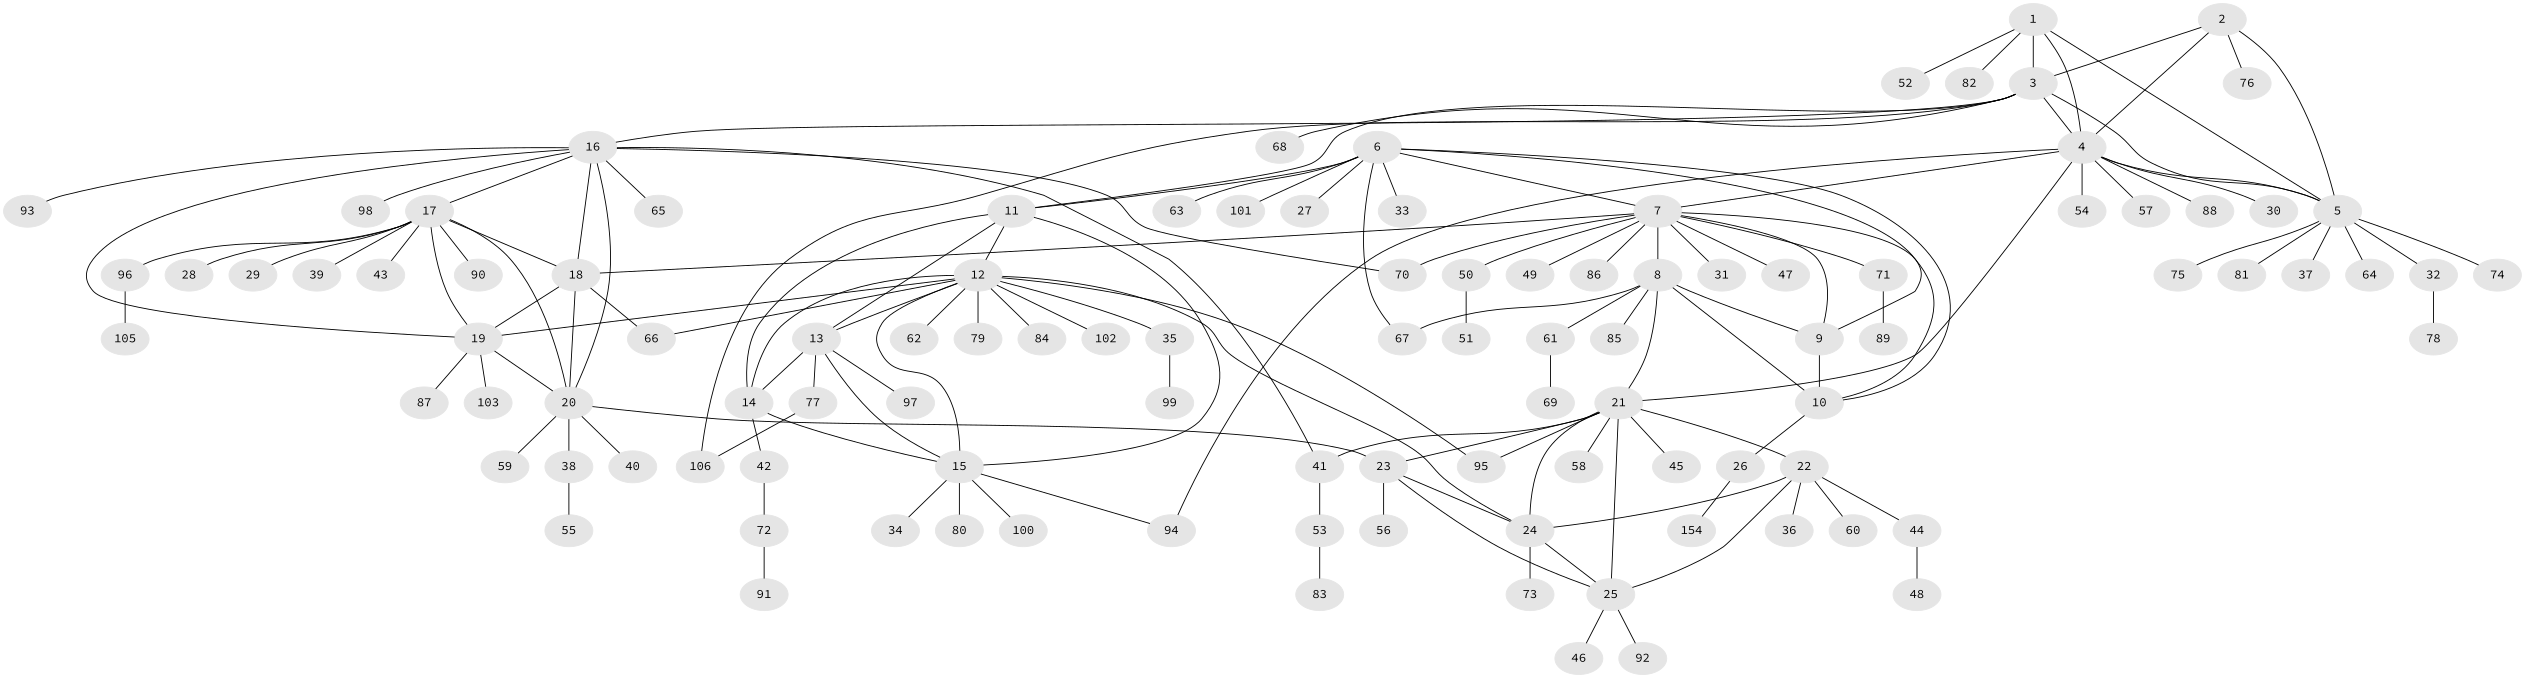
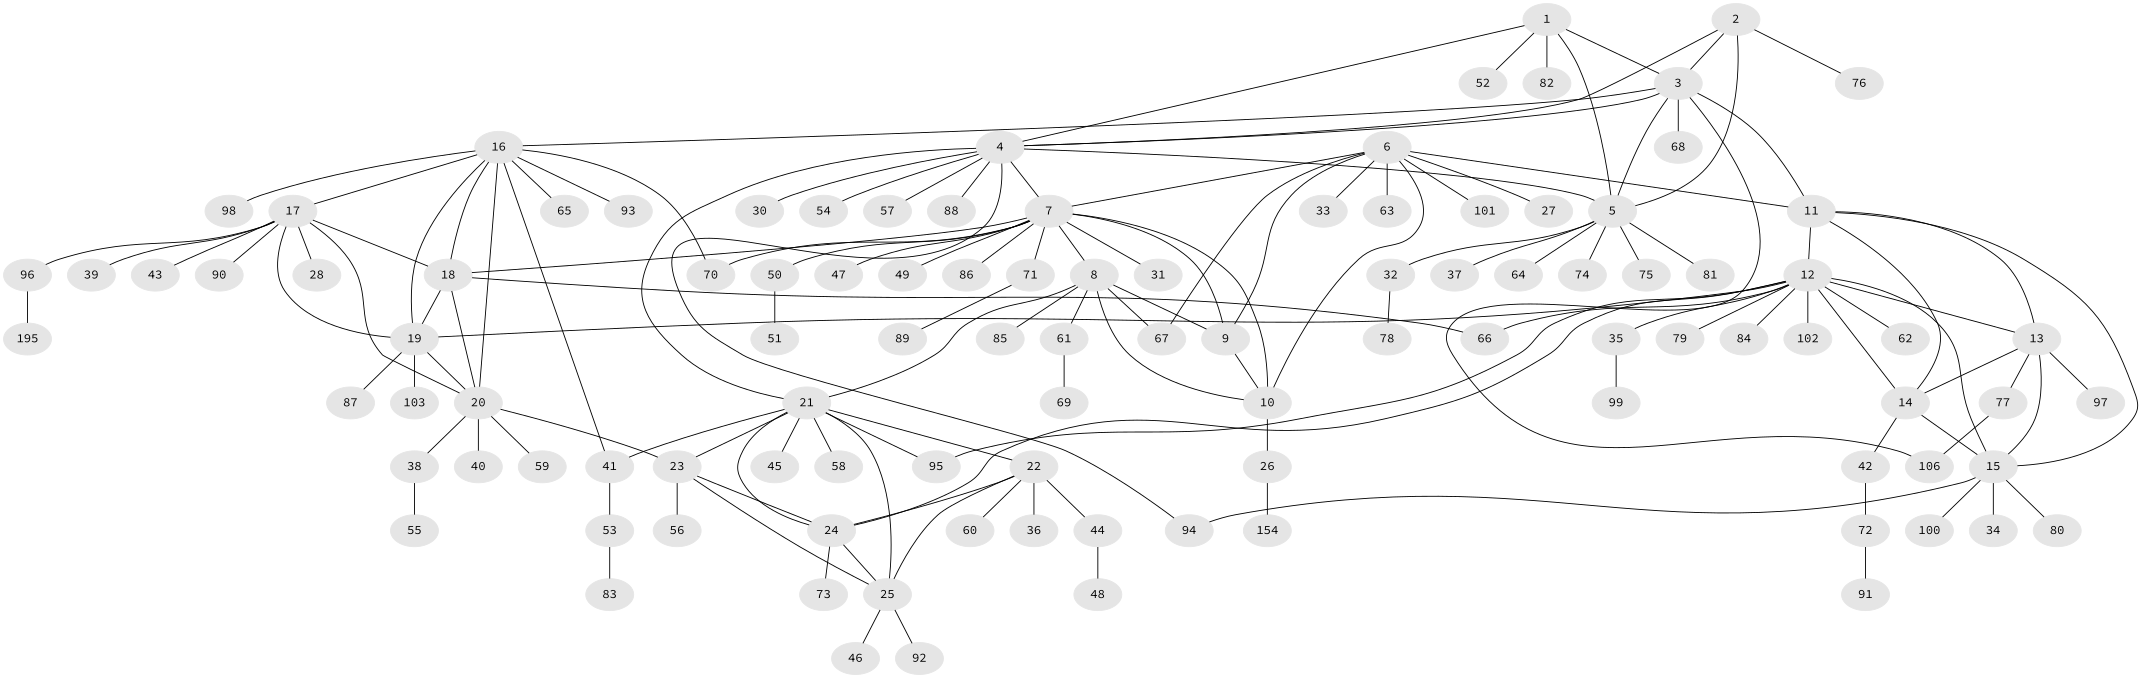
(253, 275) -> none
(125, 339) -> (28, 339)
